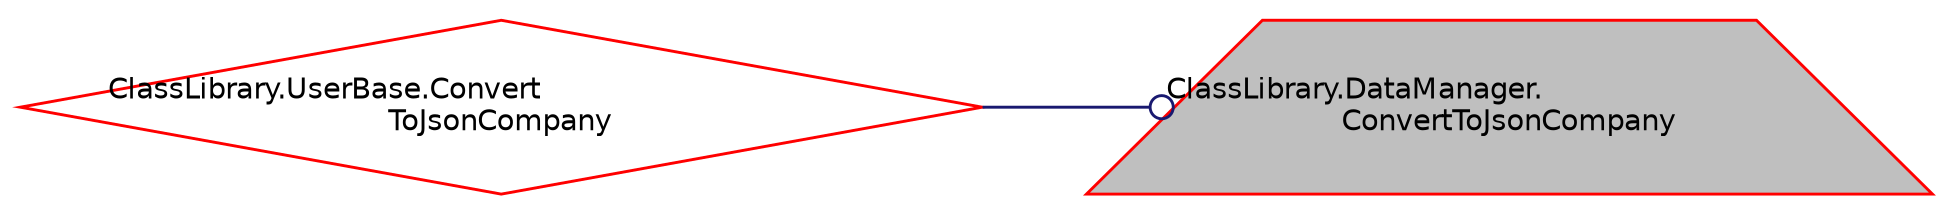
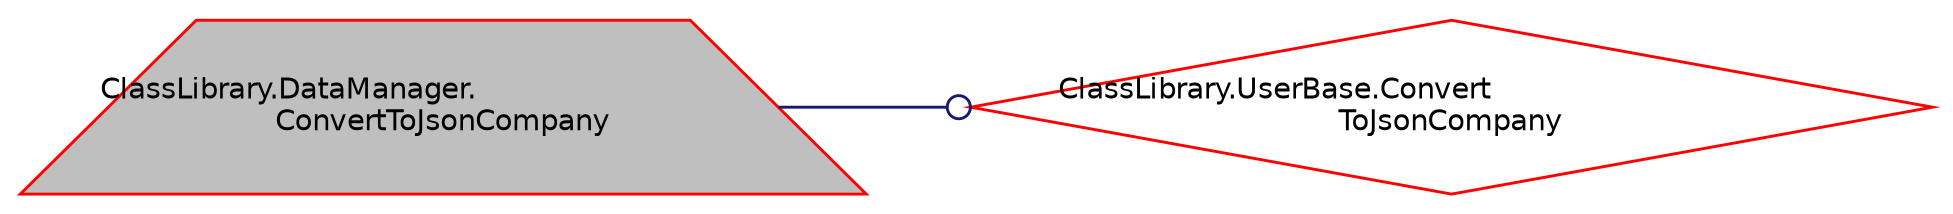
(1066, 107) -> (863, 107)
